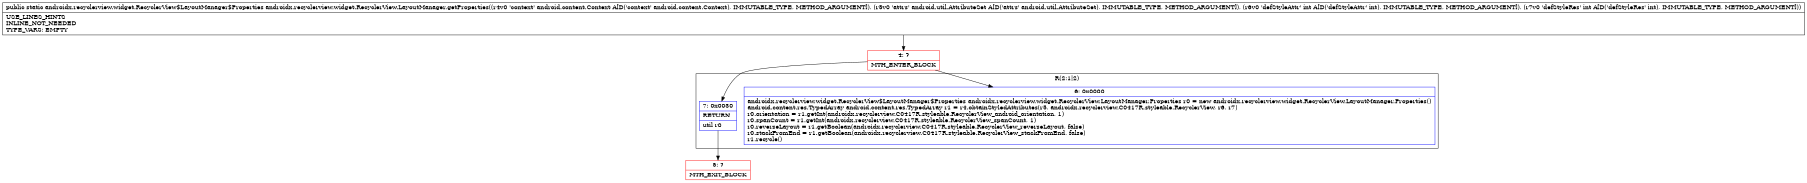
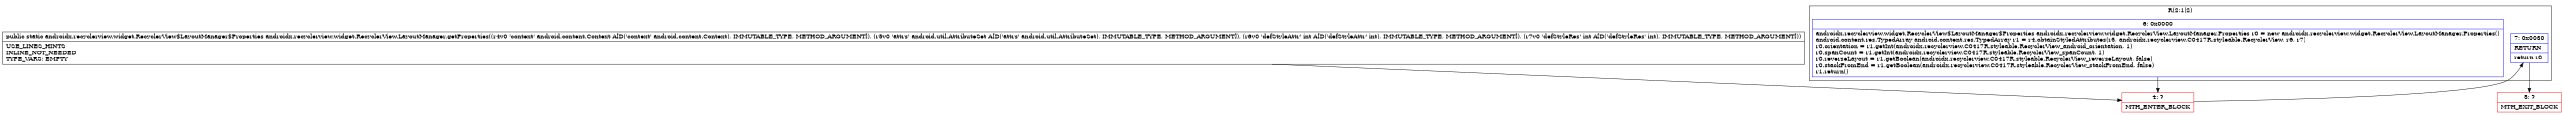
(962, 78) -> (2158, 83)
(712, 125) -> (2528, 58)
(765, 140) -> (1832, 72)
